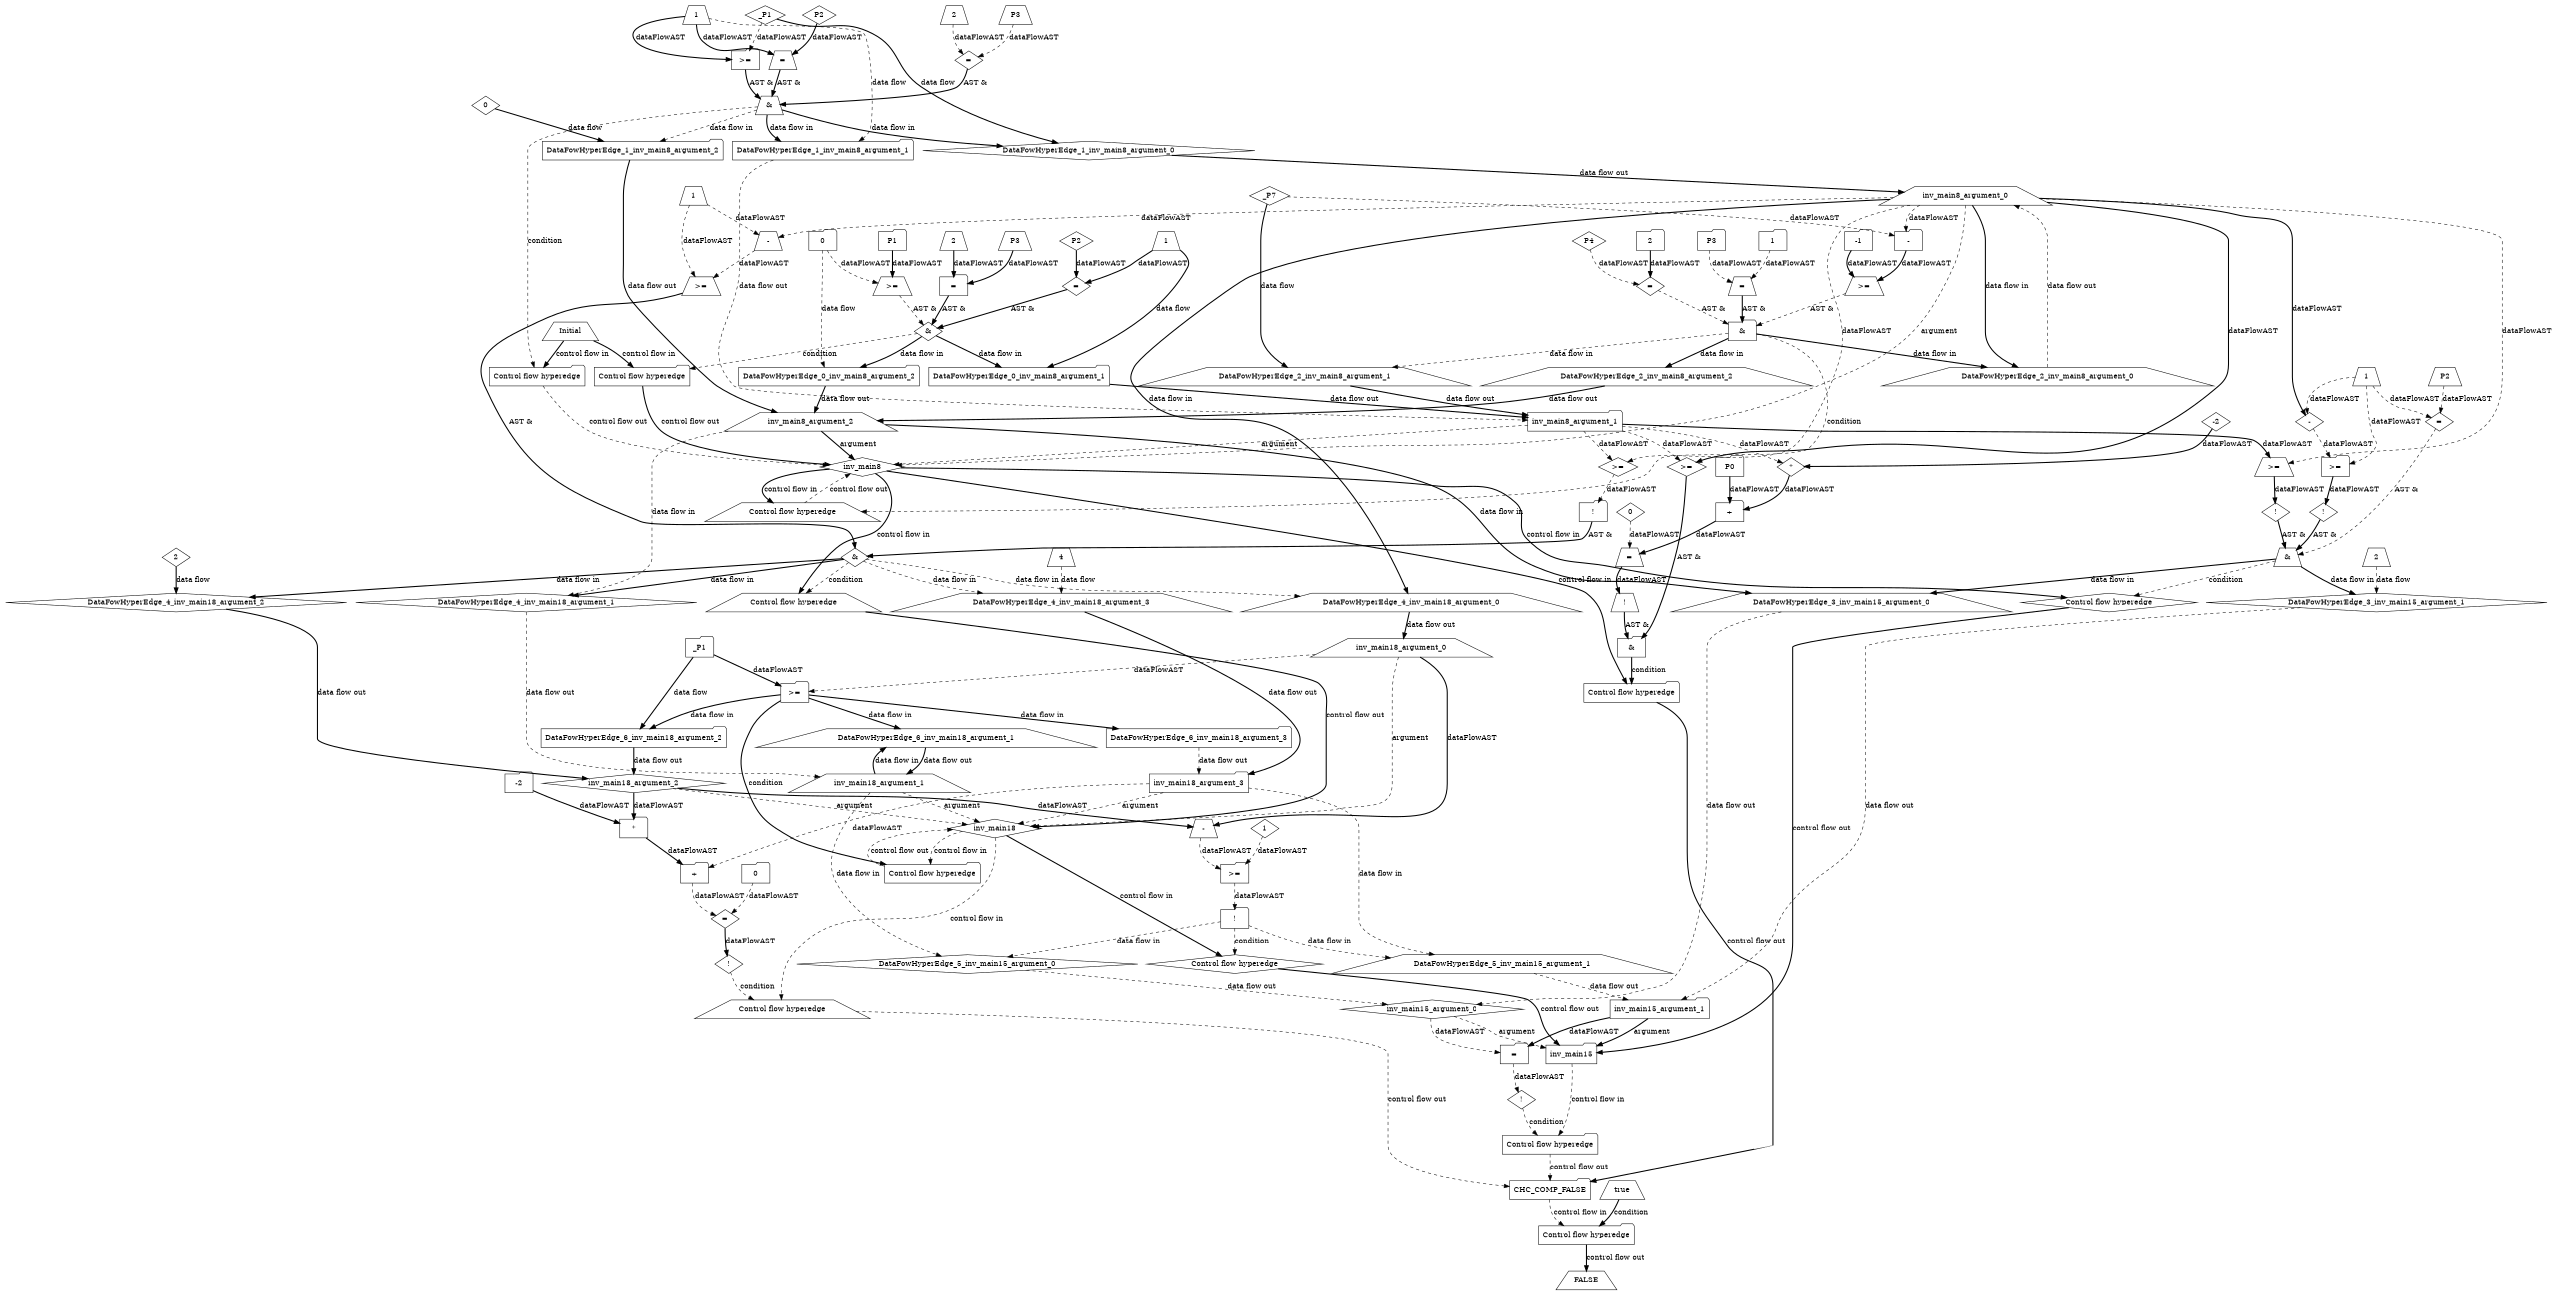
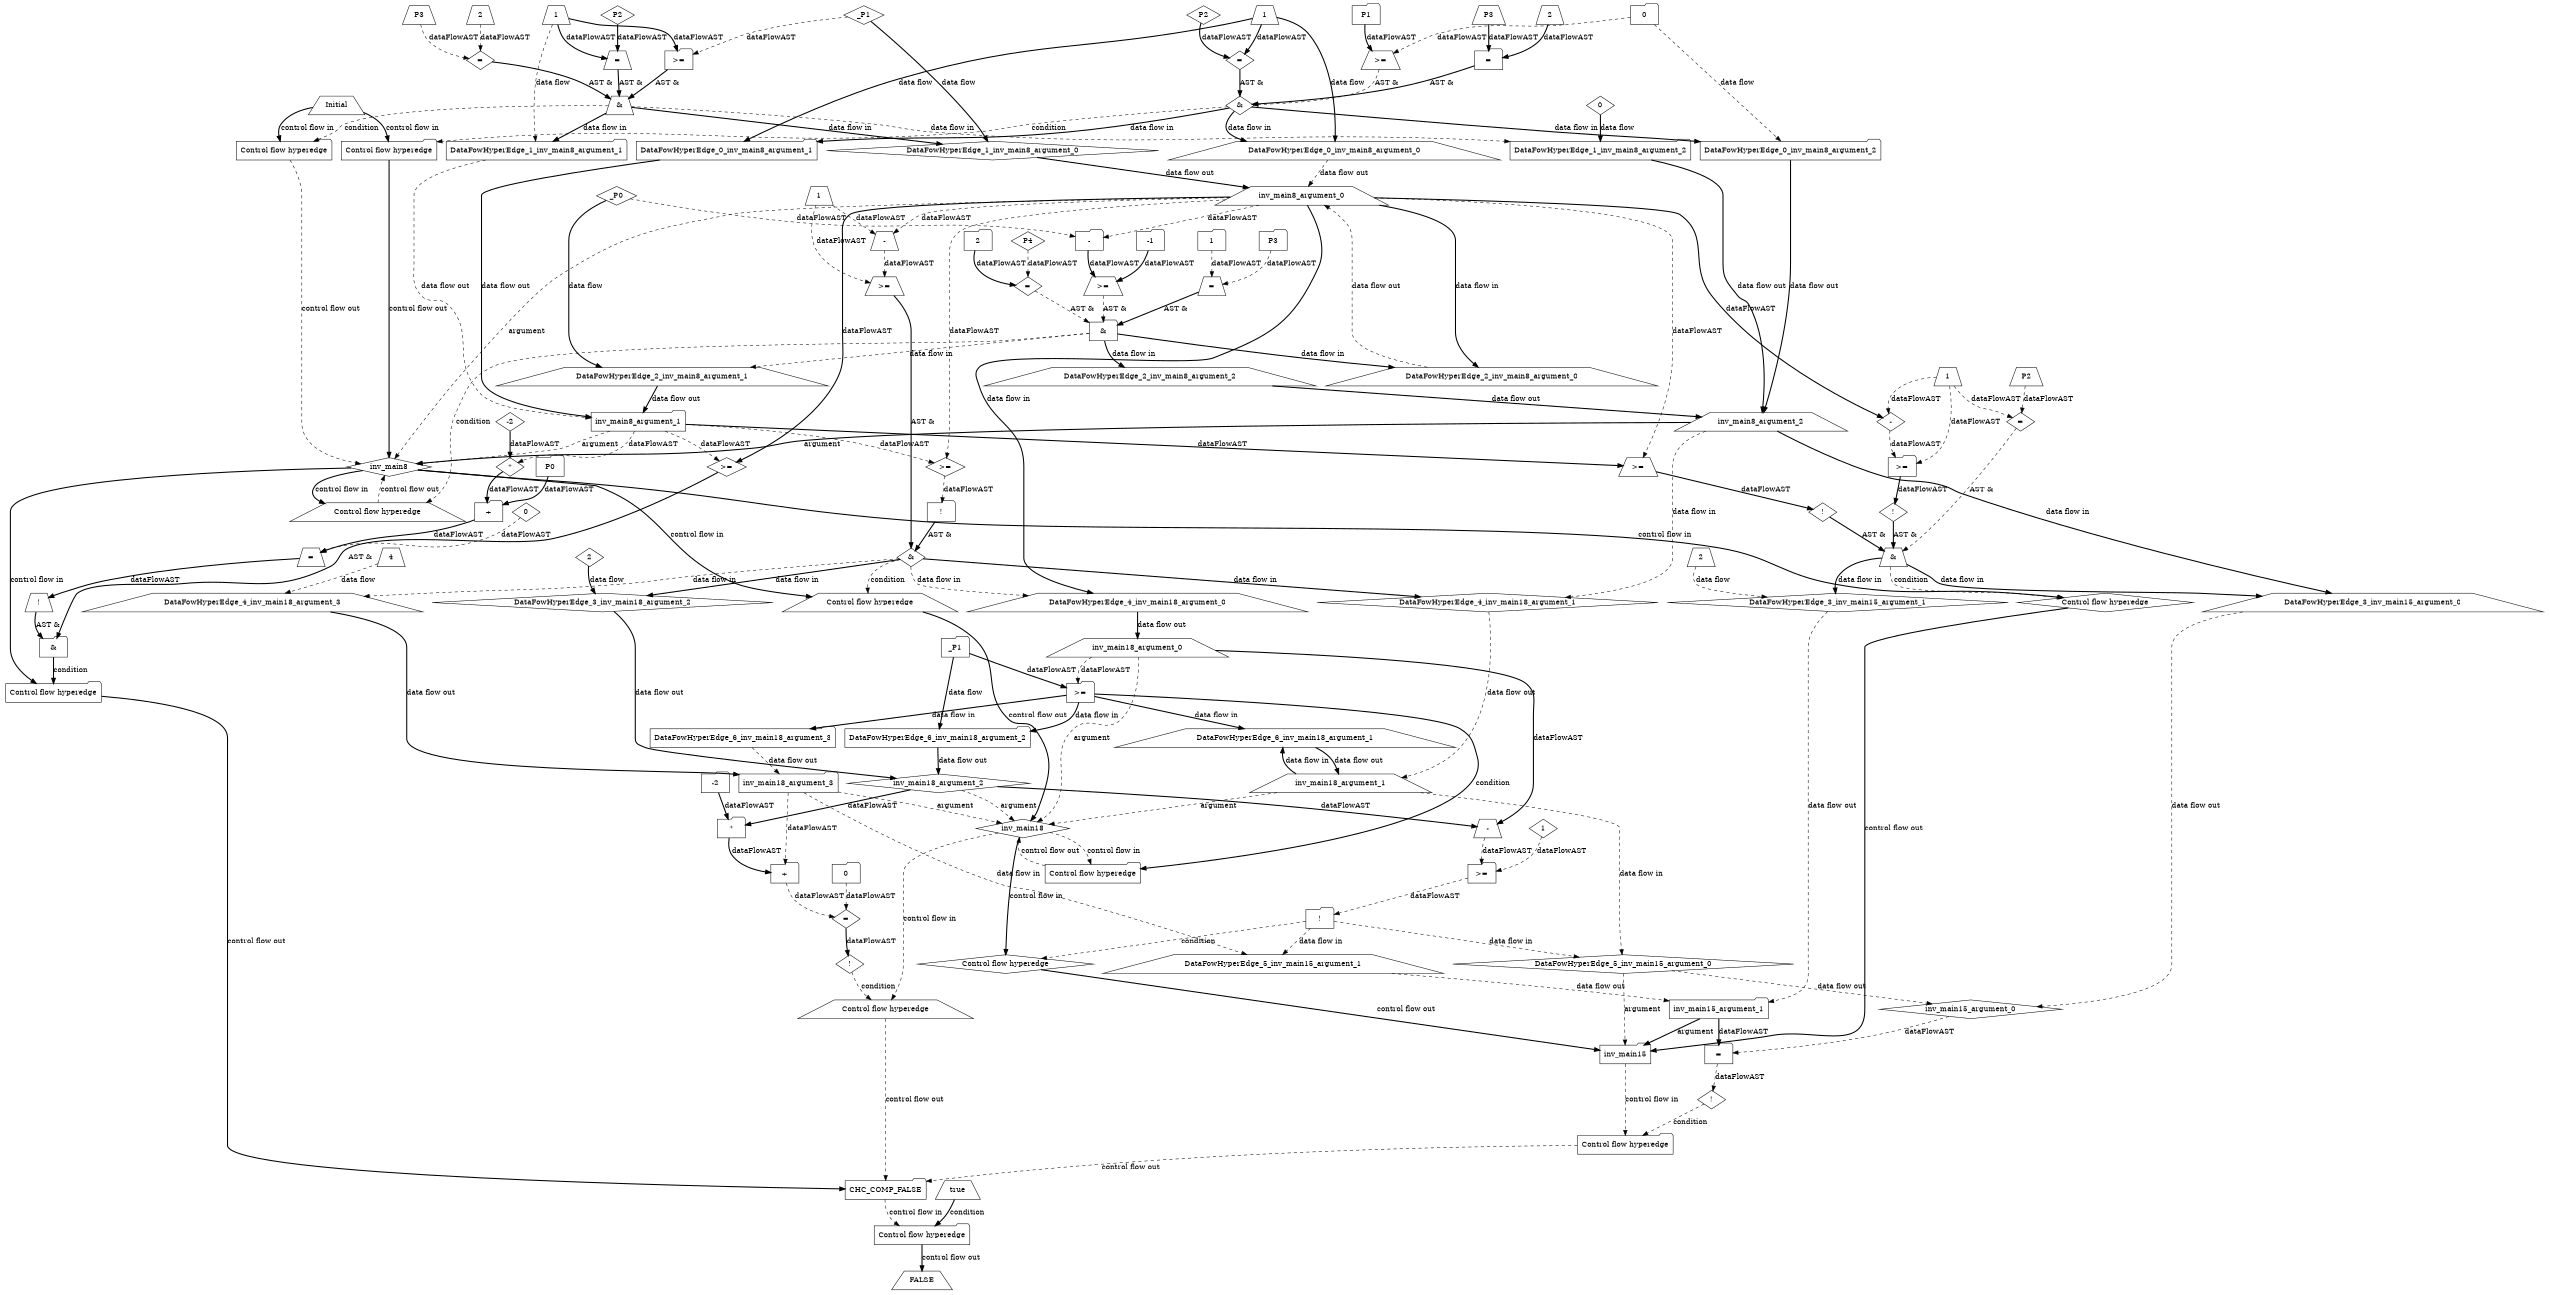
none -> (1334, 151)
(1270, 196) -> (617, 196)
(176, 603) -> (603, 603)
(1496, 1035) -> (1624, 1007)
